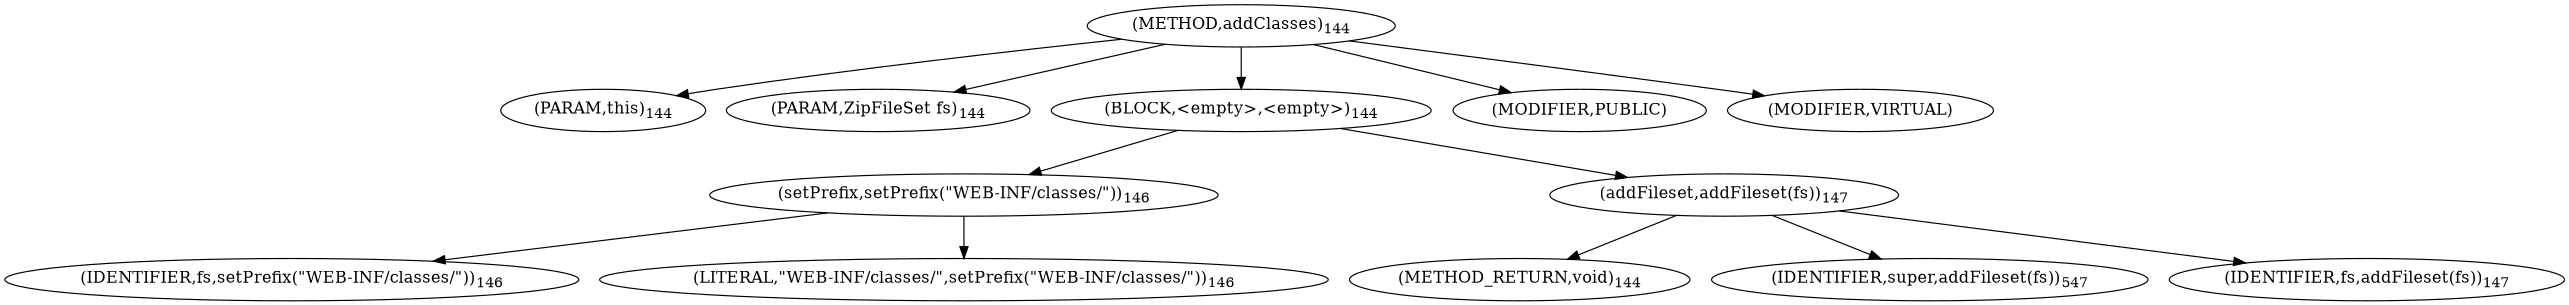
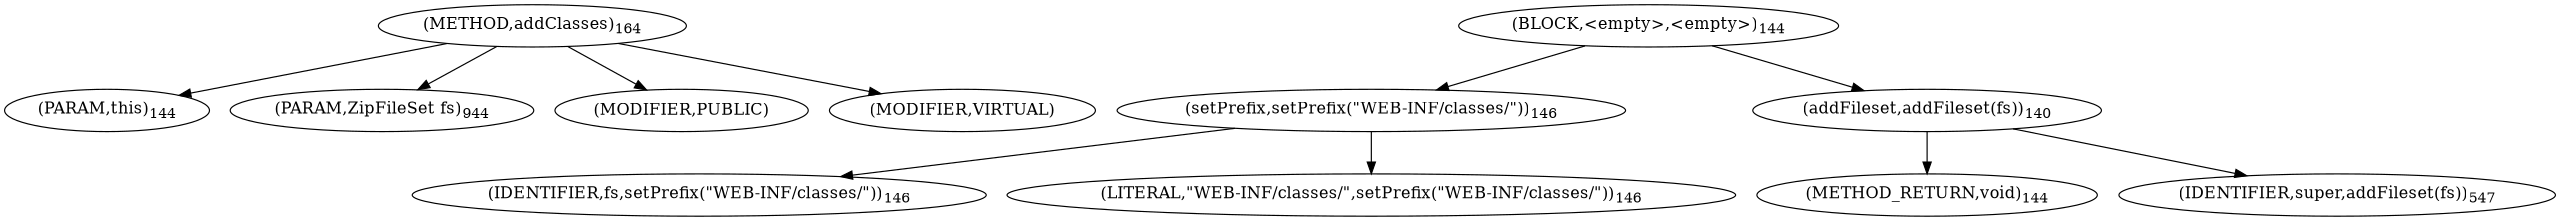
(1337, 24) -> (628, 24)
(1241, 62) -> none
(972, 109) -> (476, 109)
(1835, 193) -> (2038, 109)
(2367, 280) -> none
